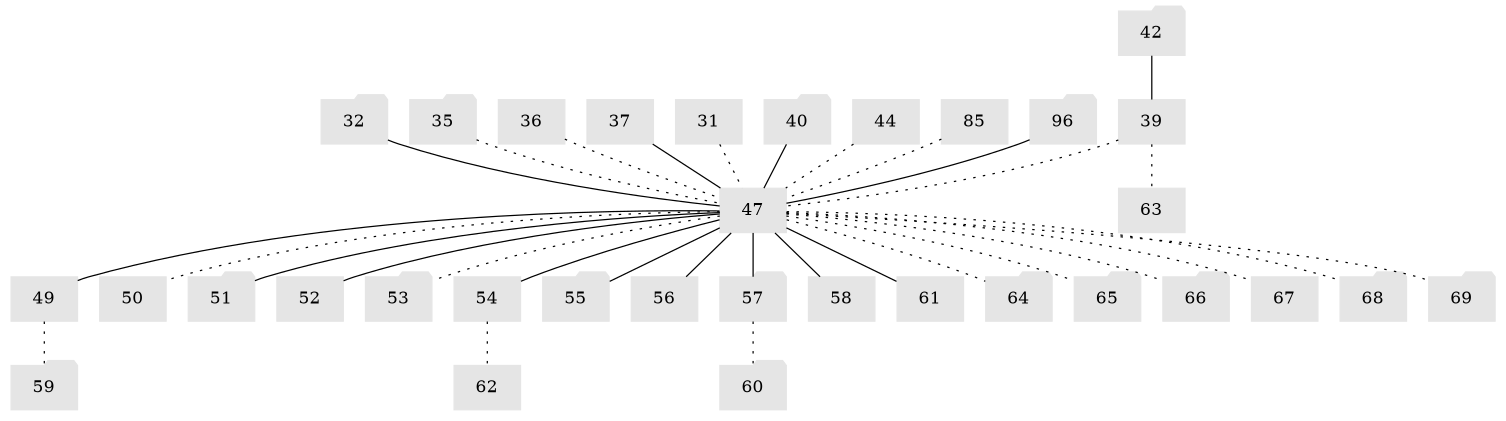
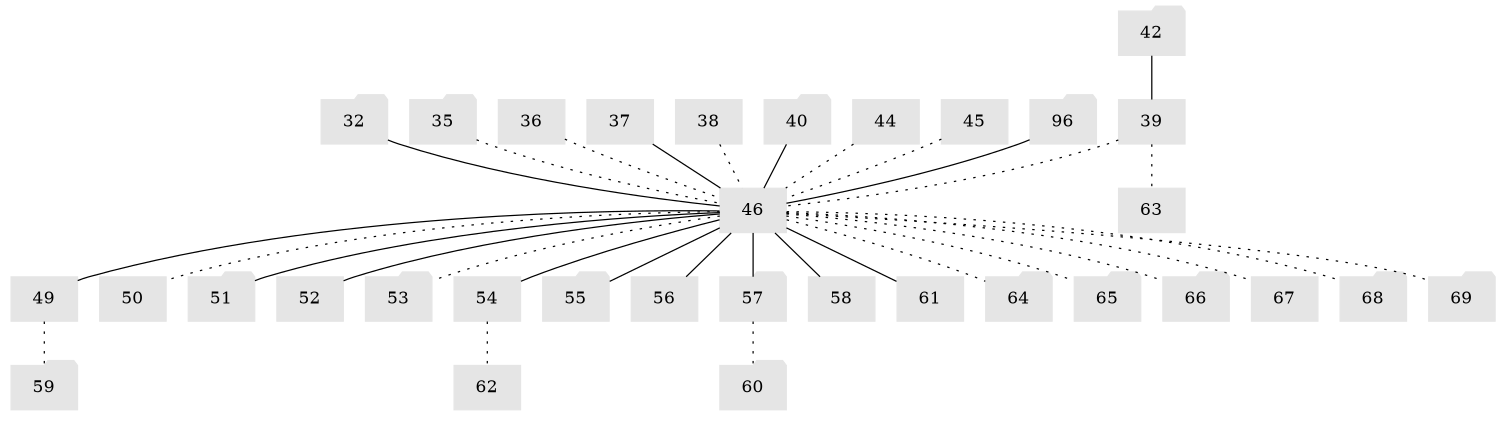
(709, 122) -> (709, 122)
(975, 122) -> (975, 122)
(753, 210) -> (753, 210)
